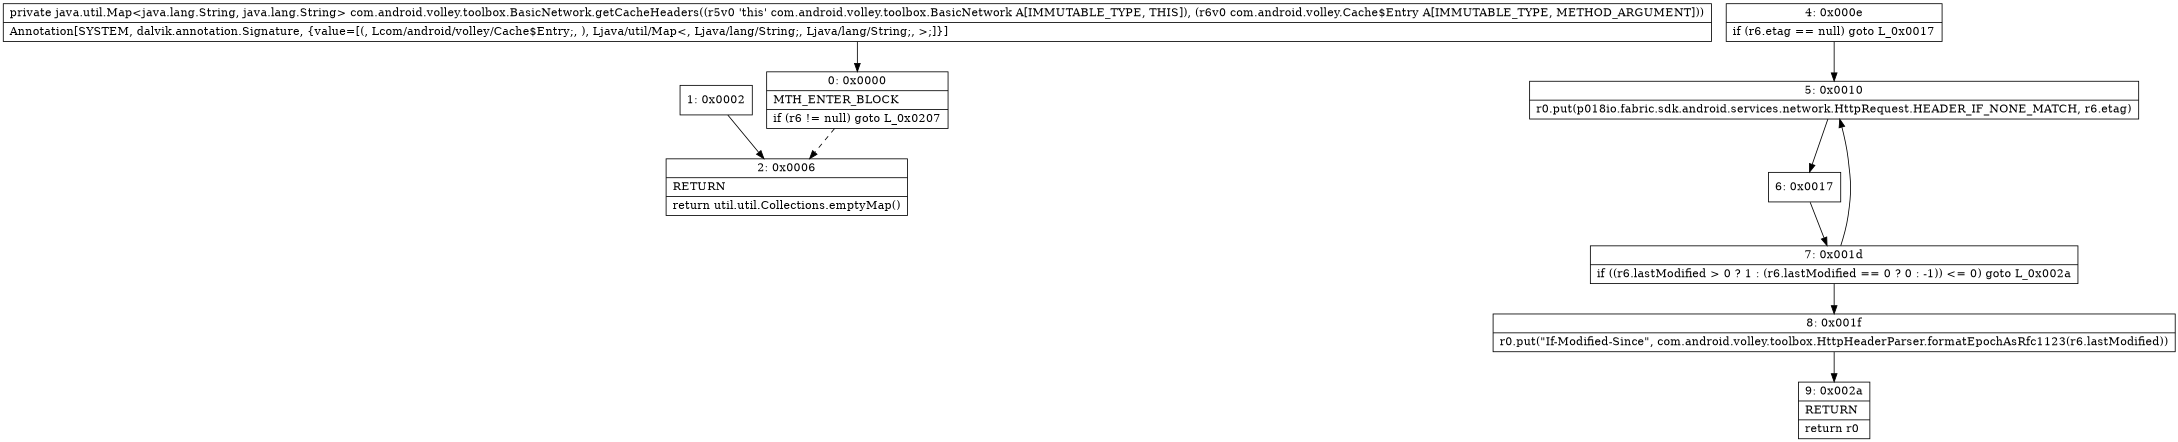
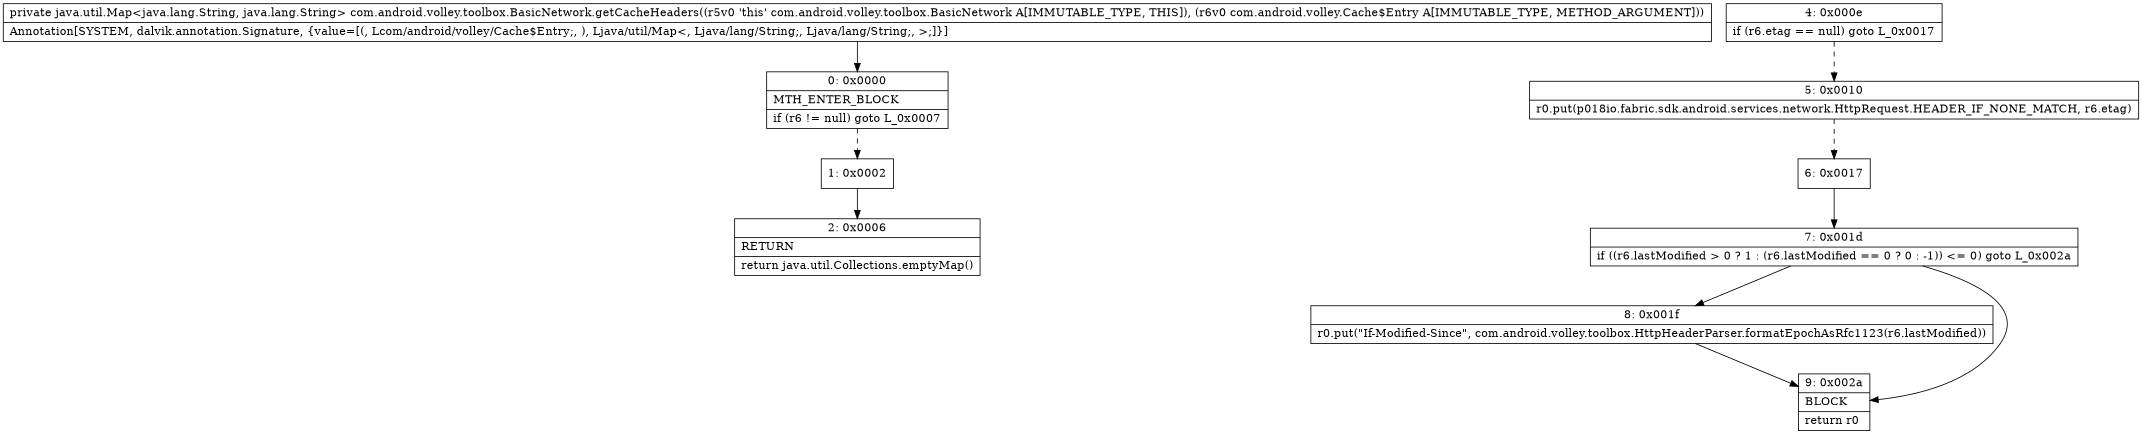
(1834, 57) -> (1834, 57)
(857, 119) -> (857, 119)
(825, 140) -> (857, 139)
(1820, 142) -> (1834, 135)
(1851, 187) -> (1997, 347)
(787, 206) -> (857, 266)
(1832, 410) -> (1826, 402)
